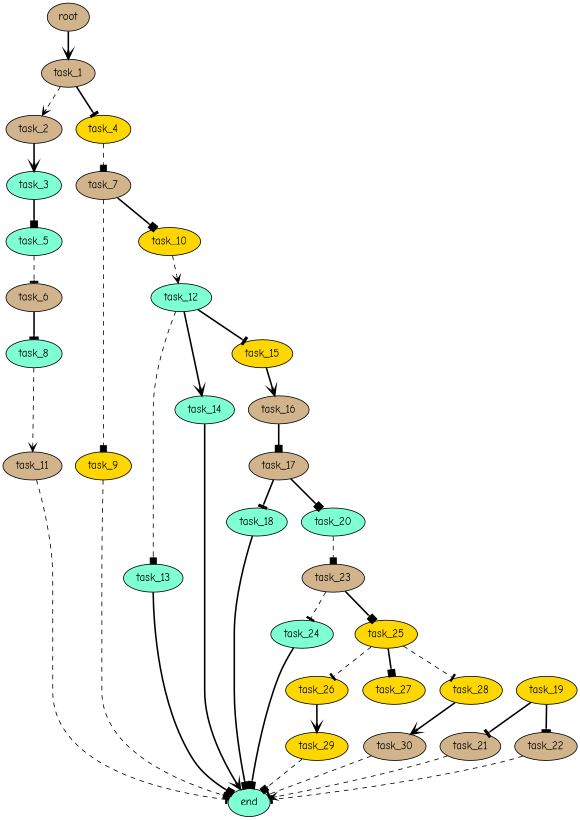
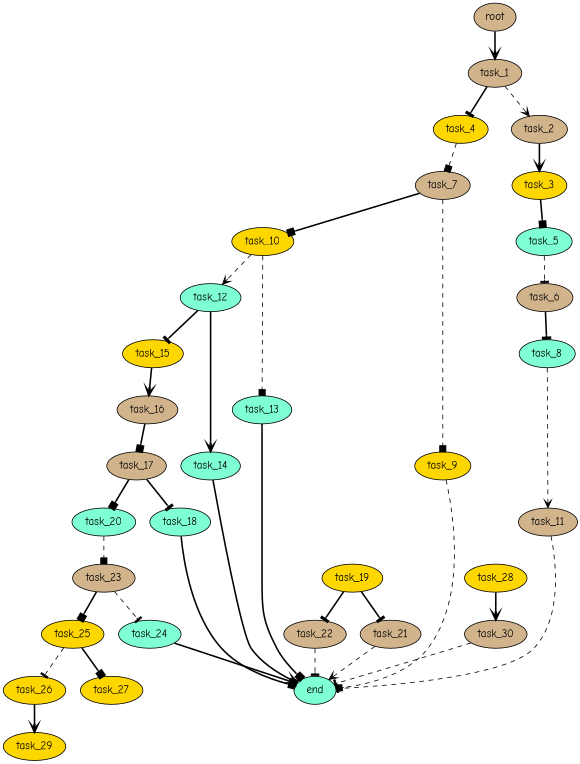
(34, 185) -> (539, 185)
(153, 432) -> (262, 322)
(427, 661) -> none
(285, 773) -> none
